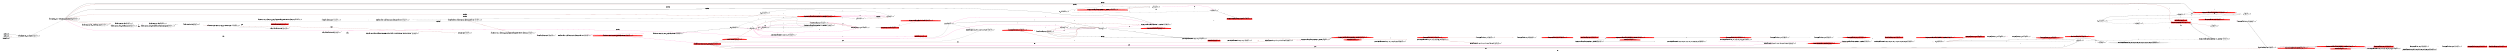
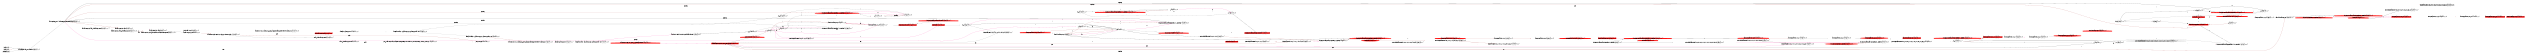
none -> (191, 31)
